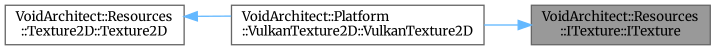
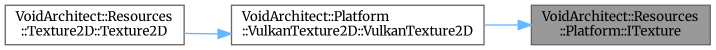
(214, 16) -> (201, 34)
(621, 25) -> (621, 25)
